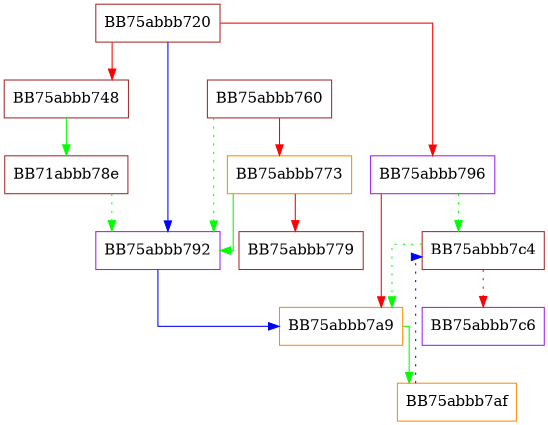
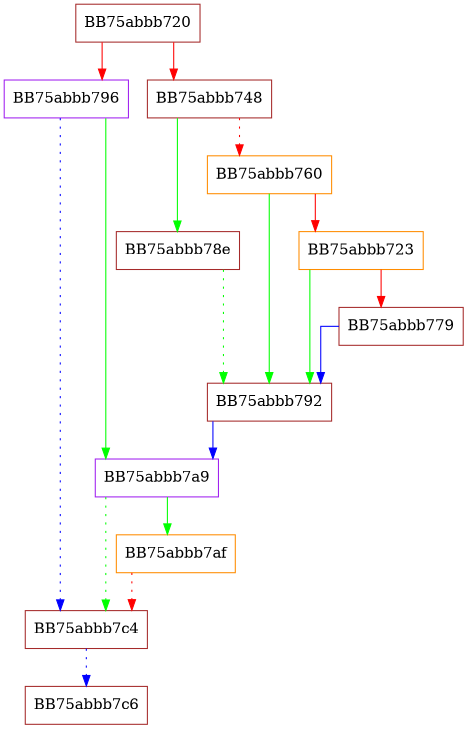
(270, 99) -> (270, 175)
none -> (240, 131)
(168, 132) -> (321, 340)
(214, 170) -> (269, 283)
(66, 175) -> (178, 251)
(290, 175) -> (361, 251)
(458, 207) -> (60, 359)
(381, 245) -> (106, 283)
(158, 251) -> (270, 402)
(392, 256) -> (106, 549)
(483, 283) -> (86, 662)
(416, 320) -> (132, 586)
(341, 326) -> (157, 478)
(483, 326) -> (86, 705)
